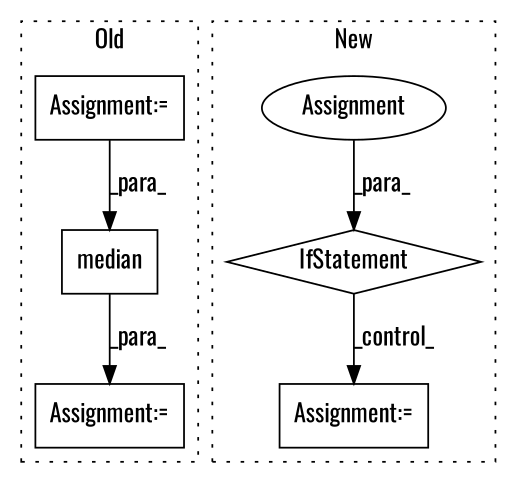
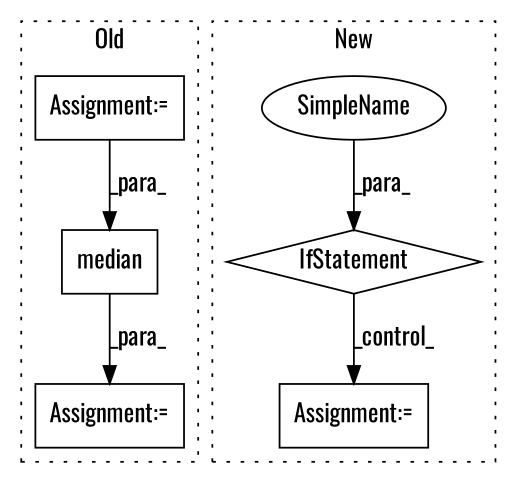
(354, 108) -> (354, 108)
